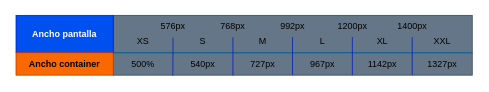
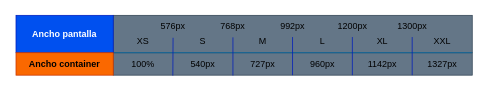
(413, 27) -> (413, 27)
(143, 64) -> (143, 64)
(323, 64) -> (323, 64)
